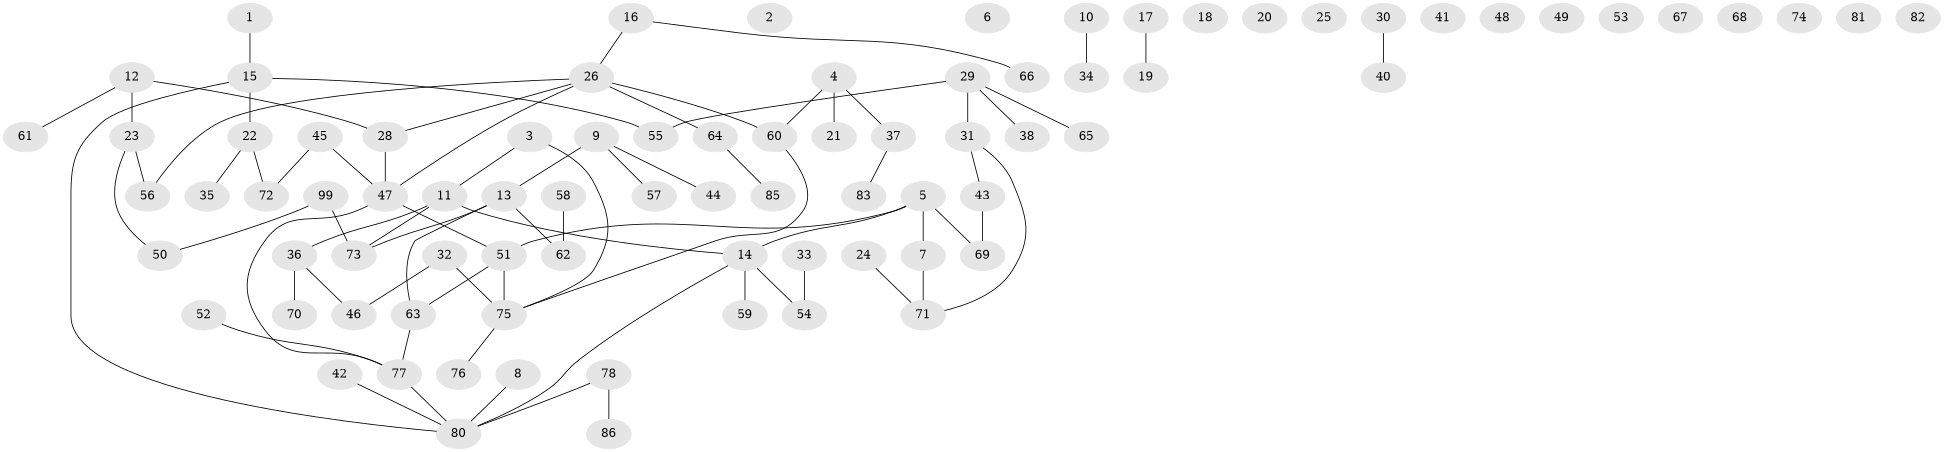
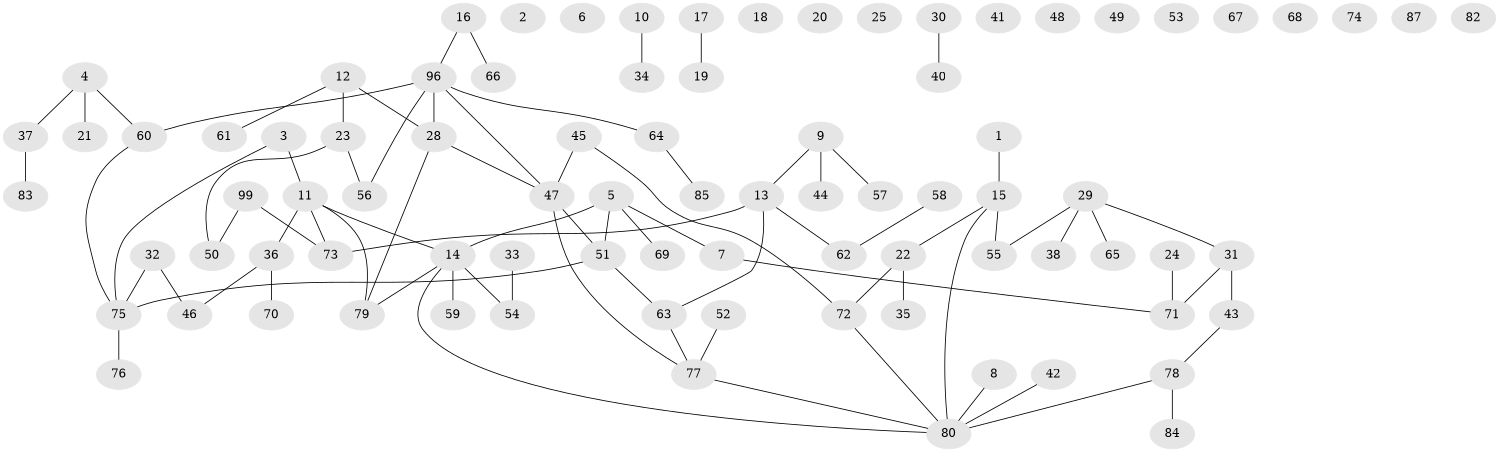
(1859, 18) -> (1414, 18)
(592, 78) -> (434, 78)
(983, 226) -> (1202, 345)
none -> (362, 315)
none -> (896, 375)
(609, 434) -> (1172, 434)
